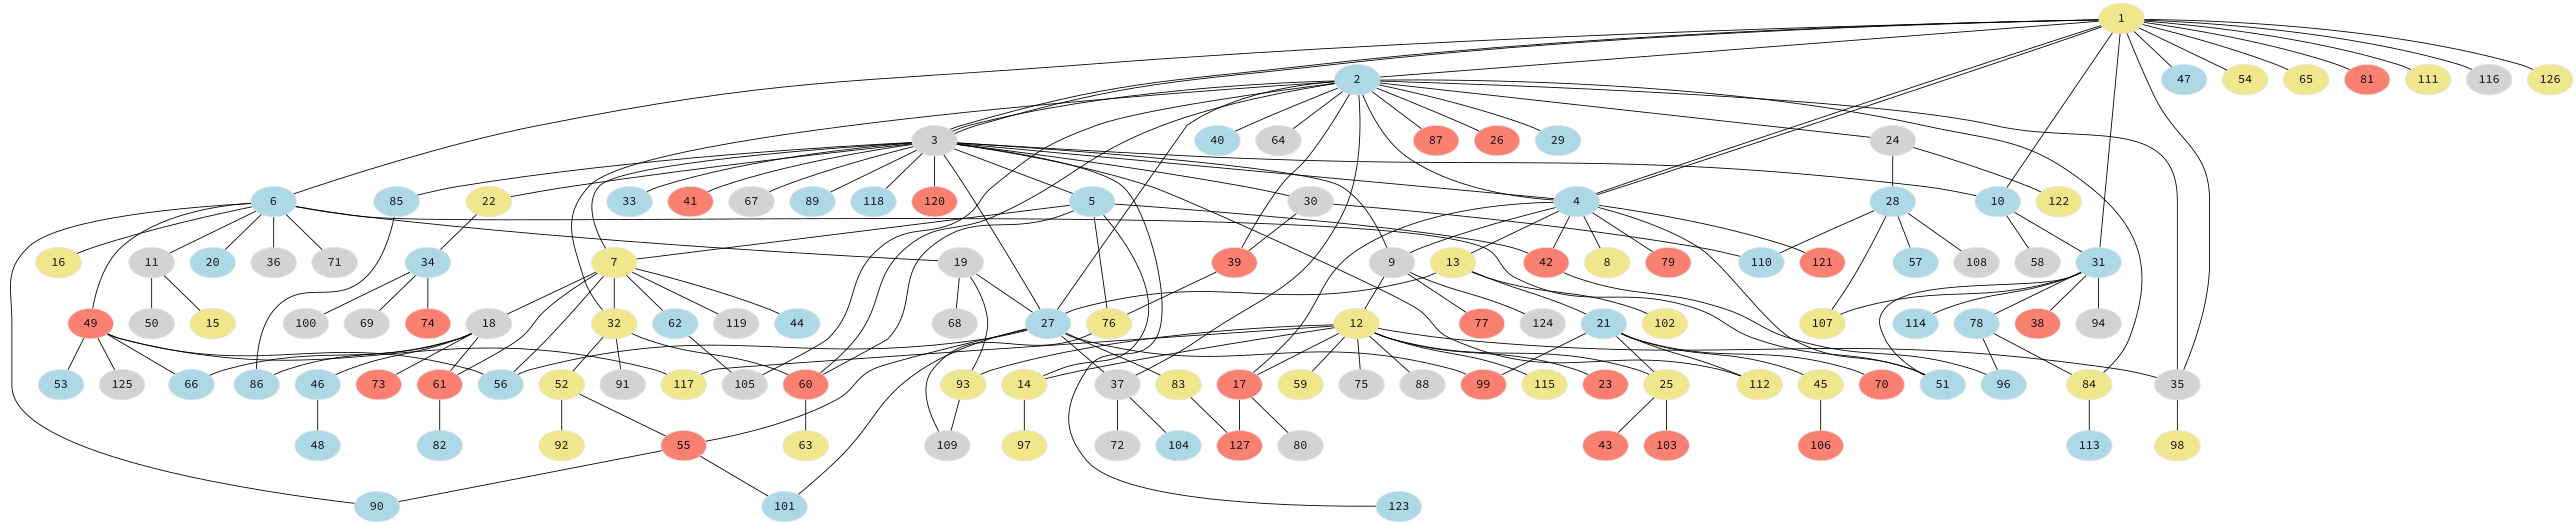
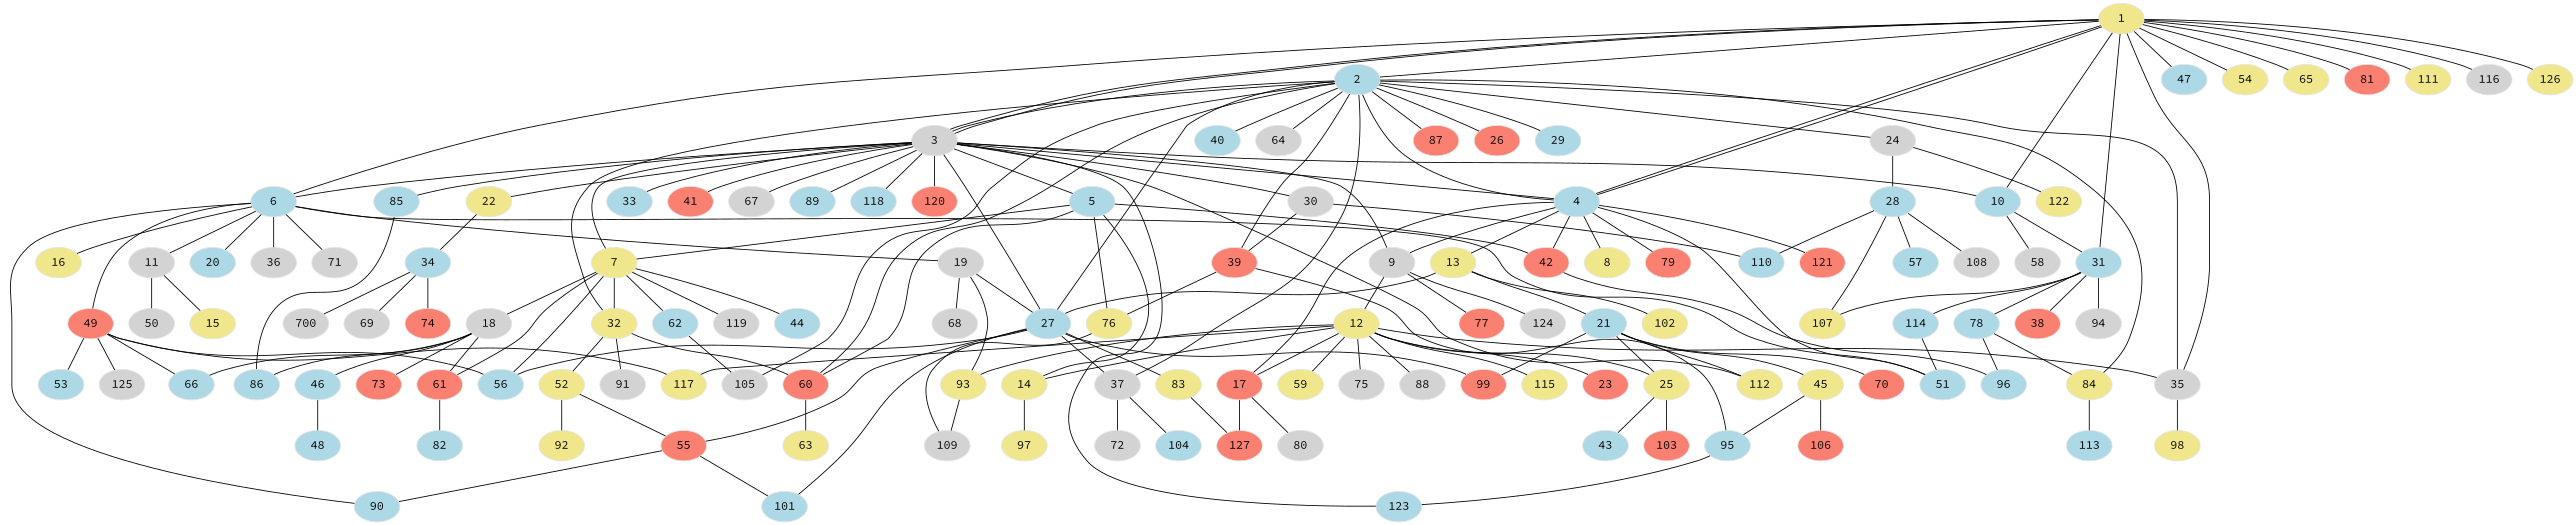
none -> (557, 167)
(1938, 289) -> (1929, 354)
(306, 324) -> (306, 324)
(1605, 446) -> (1605, 446)
none -> (1727, 446)
